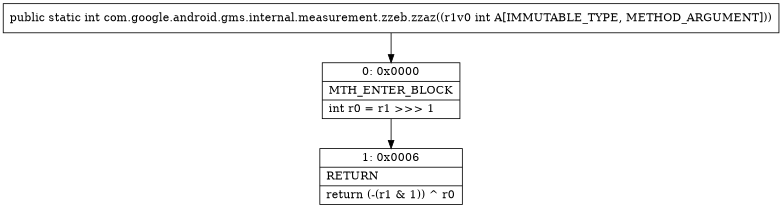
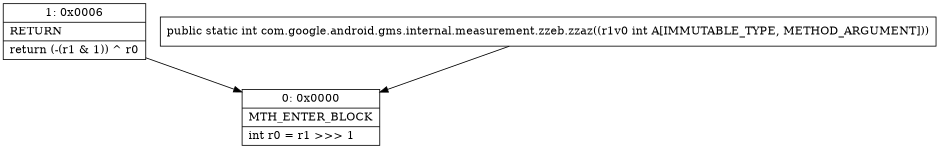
(391, 130) -> (190, 73)
